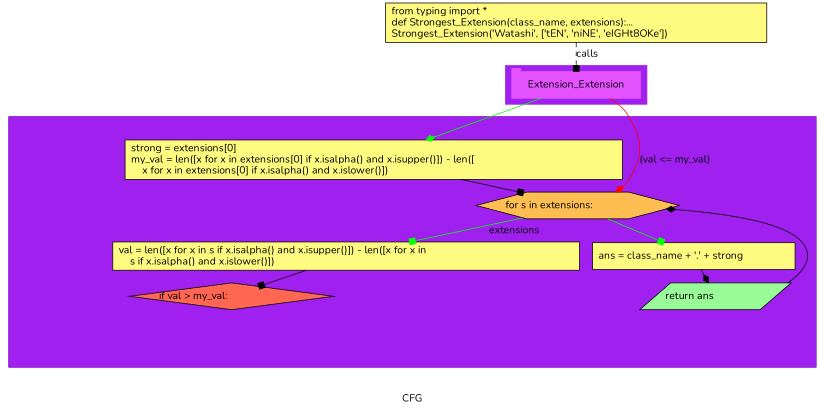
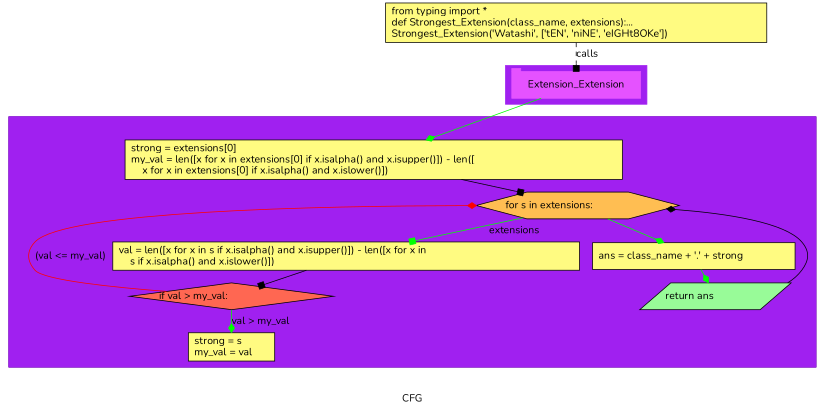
(638, 139) -> (167, 215)
(632, 229) -> (632, 229)
(702, 272) -> (702, 272)
none -> (232, 347)
